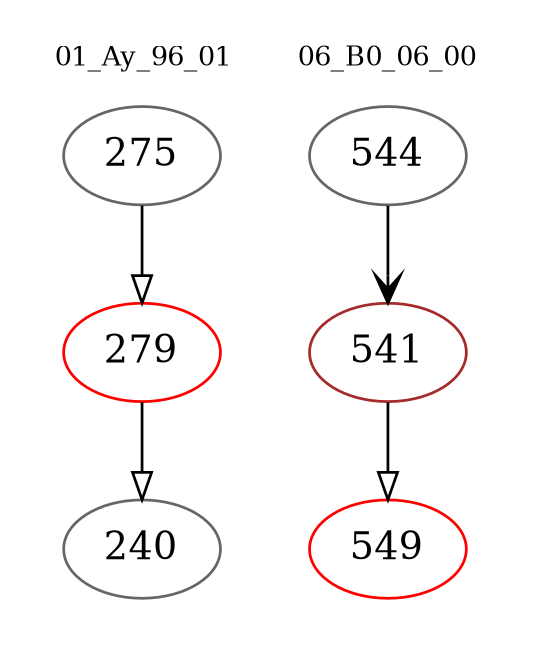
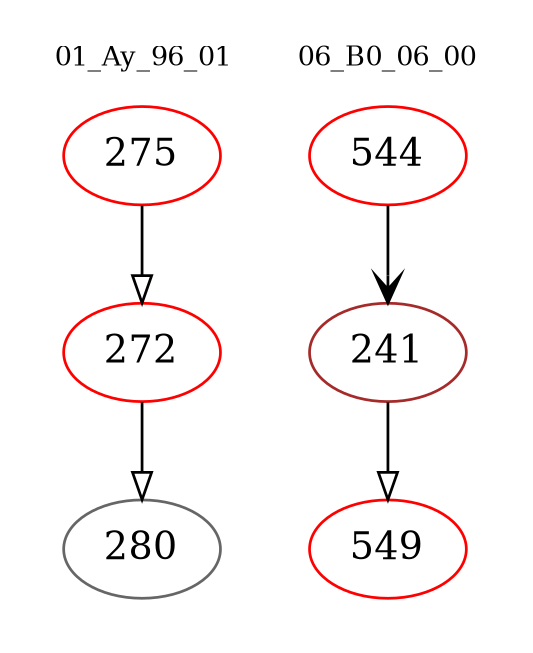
(142, 156) -> (142, 156)
(388, 156) -> (388, 156)
(142, 352) -> (142, 352)
(388, 352) -> (388, 352)
(142, 549) -> (142, 549)
